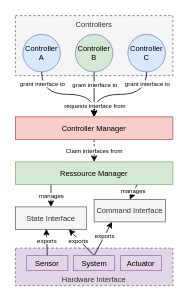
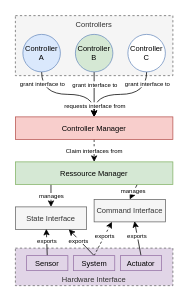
(147, 53) -> (147, 53)
(103, 239) -> (103, 239)
none -> (138, 241)
